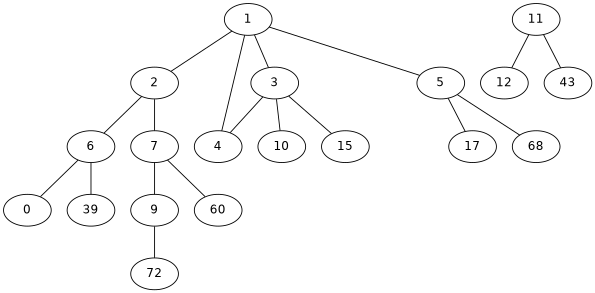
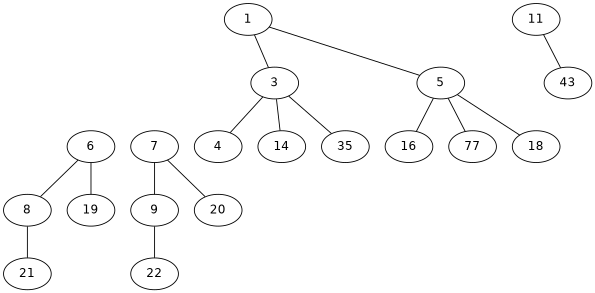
(155, 83) -> none
(233, 83) -> none
(504, 83) -> none
(282, 147) -> (282, 147)
(345, 147) -> (345, 147)
none -> (409, 147)
(473, 147) -> (473, 147)
(536, 147) -> (536, 147)
(27, 210) -> (27, 210)
(91, 210) -> (91, 210)
(218, 210) -> (218, 210)
none -> (27, 274)
(155, 274) -> (155, 274)
